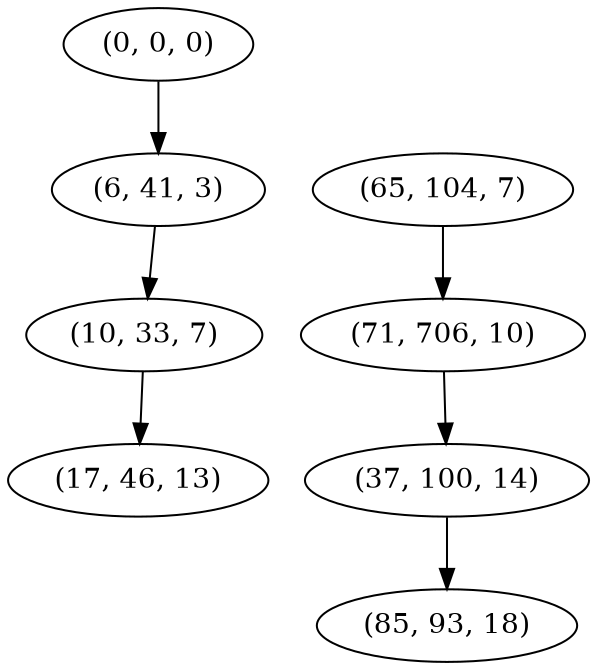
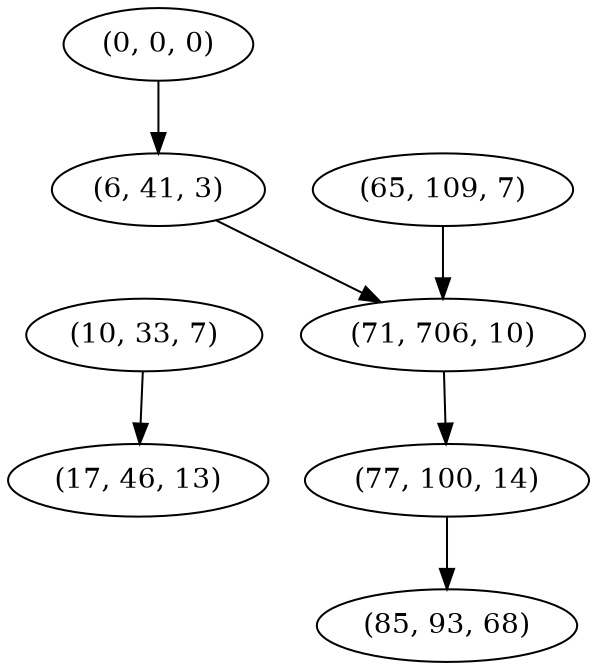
(443, 190) -> (443, 190)
(152, 252) -> (289, 257)
(447, 480) -> (447, 480)
(447, 626) -> (447, 626)
